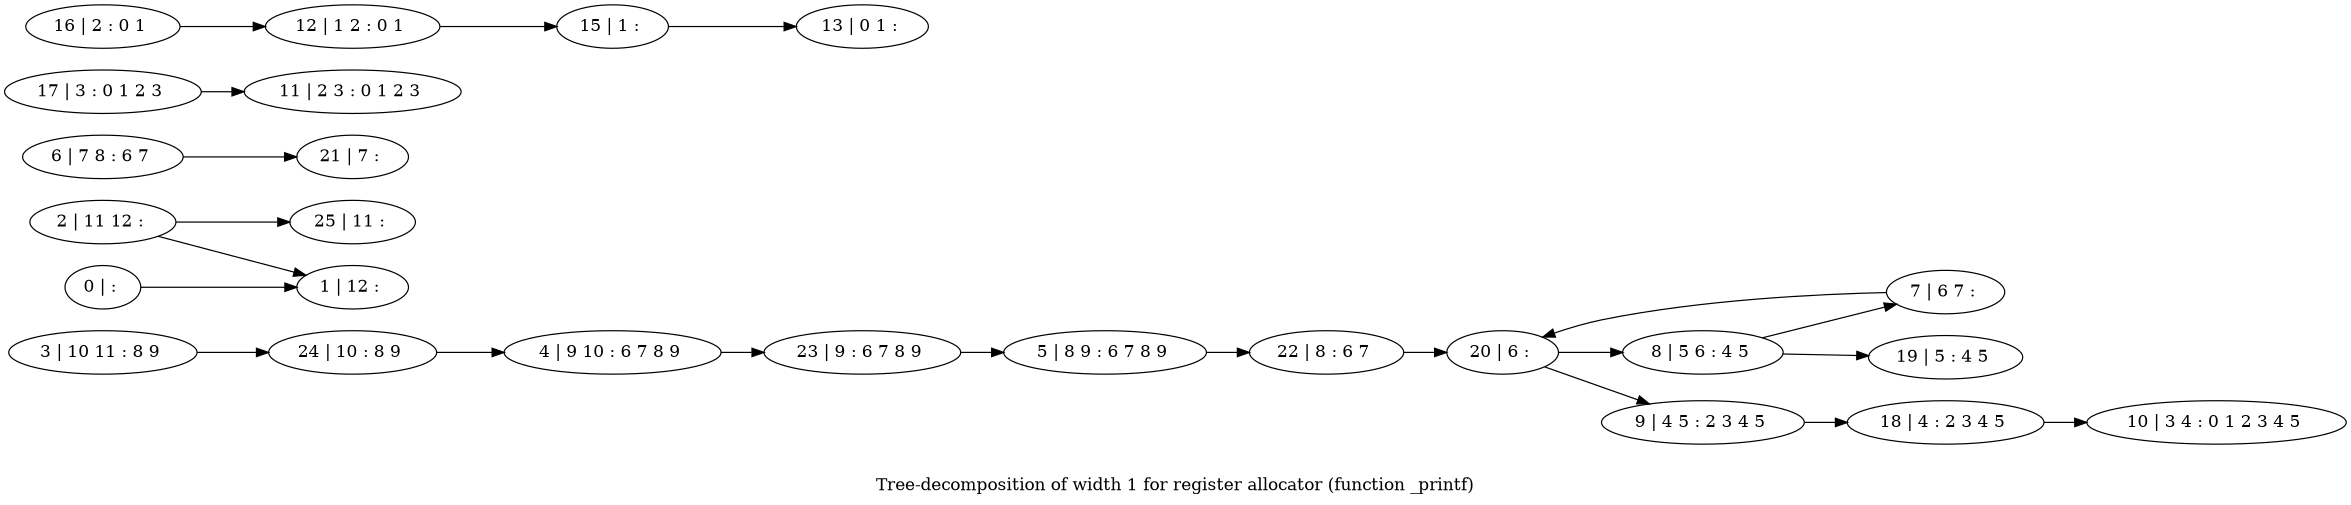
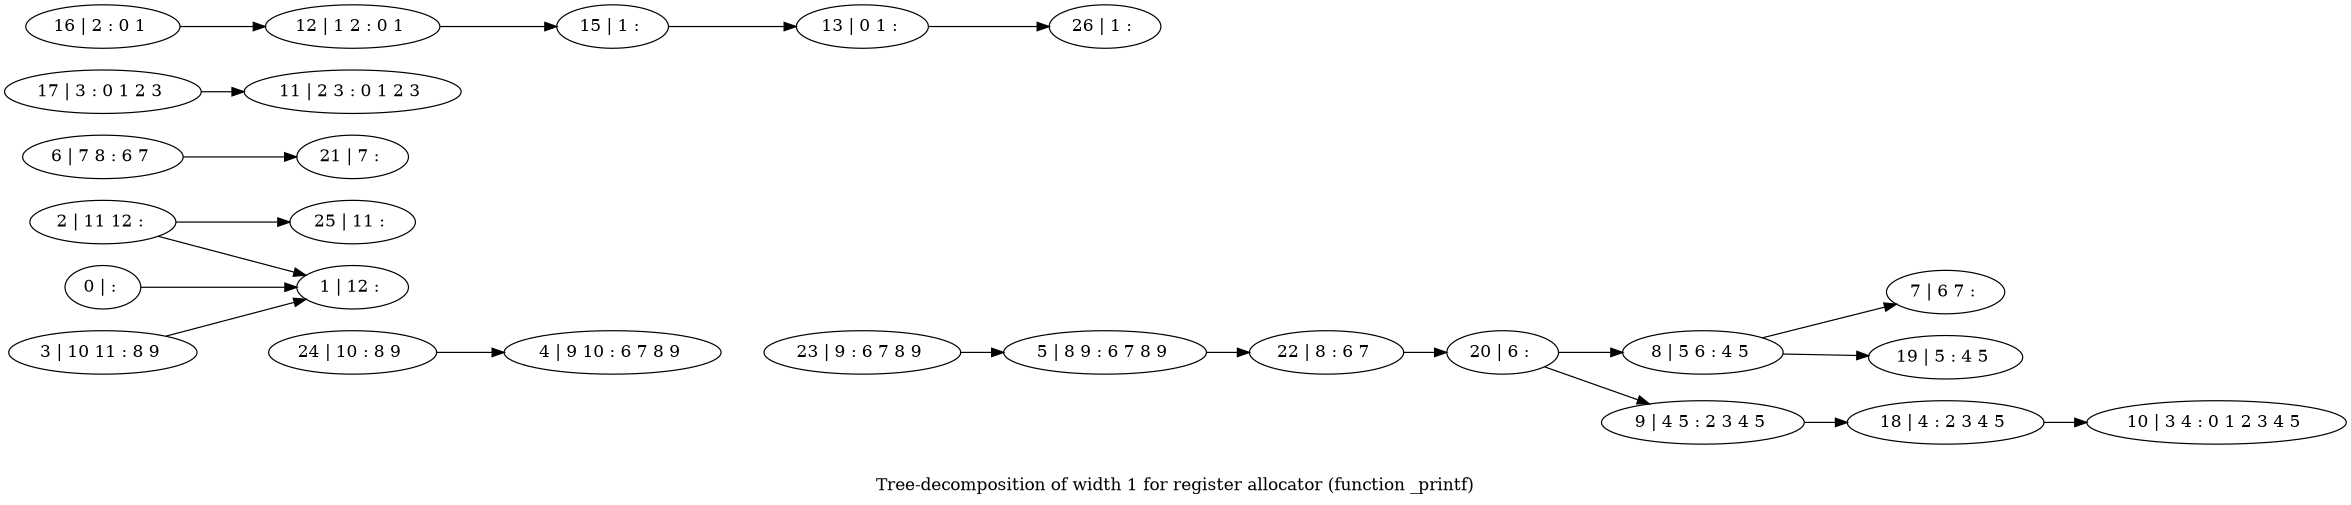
none -> (1105, 27)
(1719, 303) -> none
(227, 352) -> (230, 319)
(736, 352) -> none
